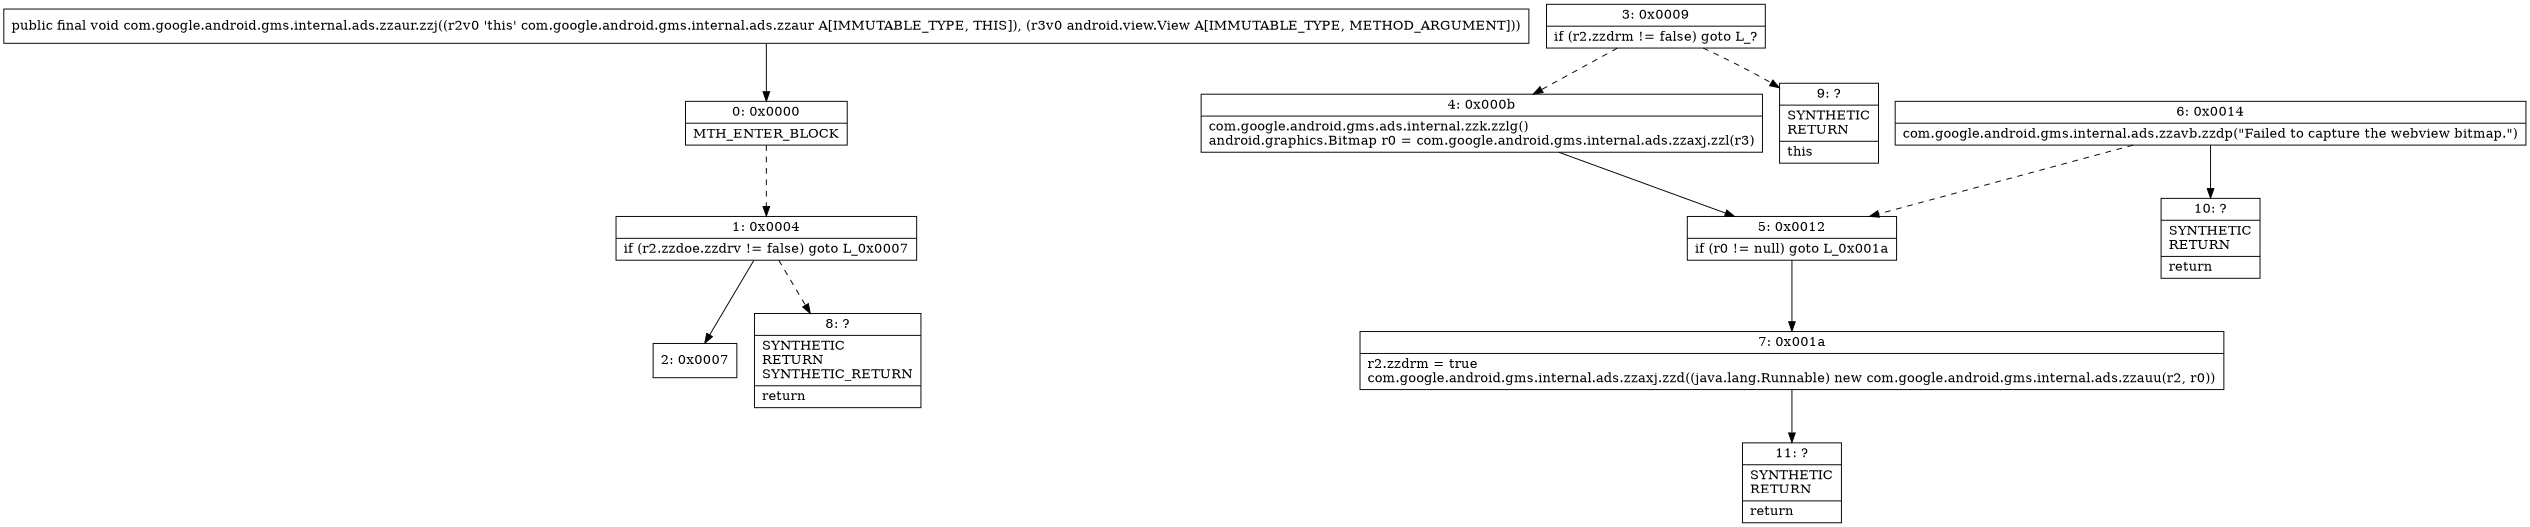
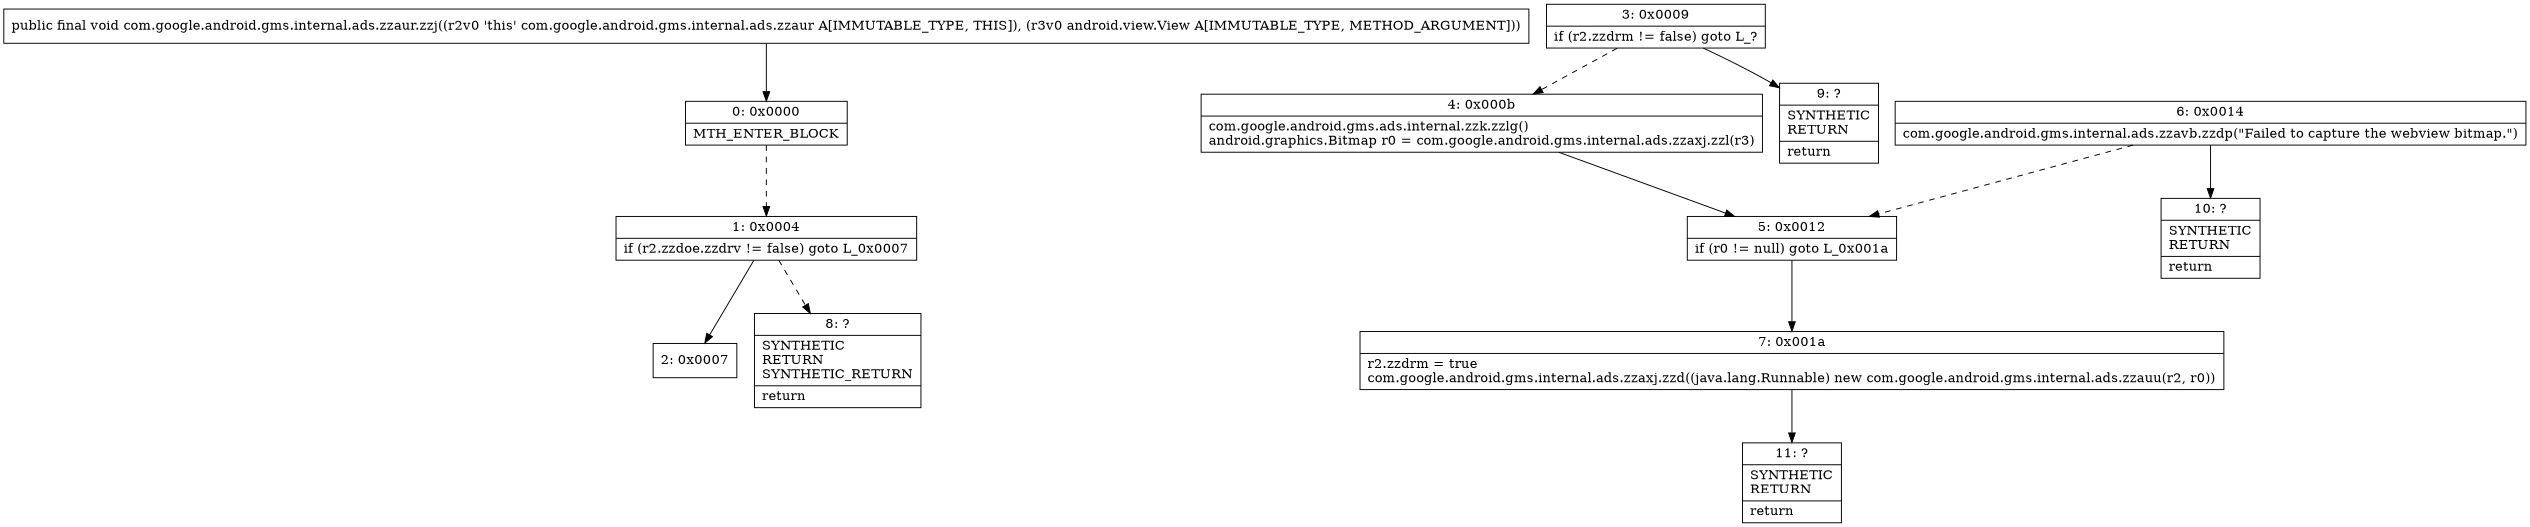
(1738, 65) -> (1738, 65)
(1801, 152) -> (1809, 152)
